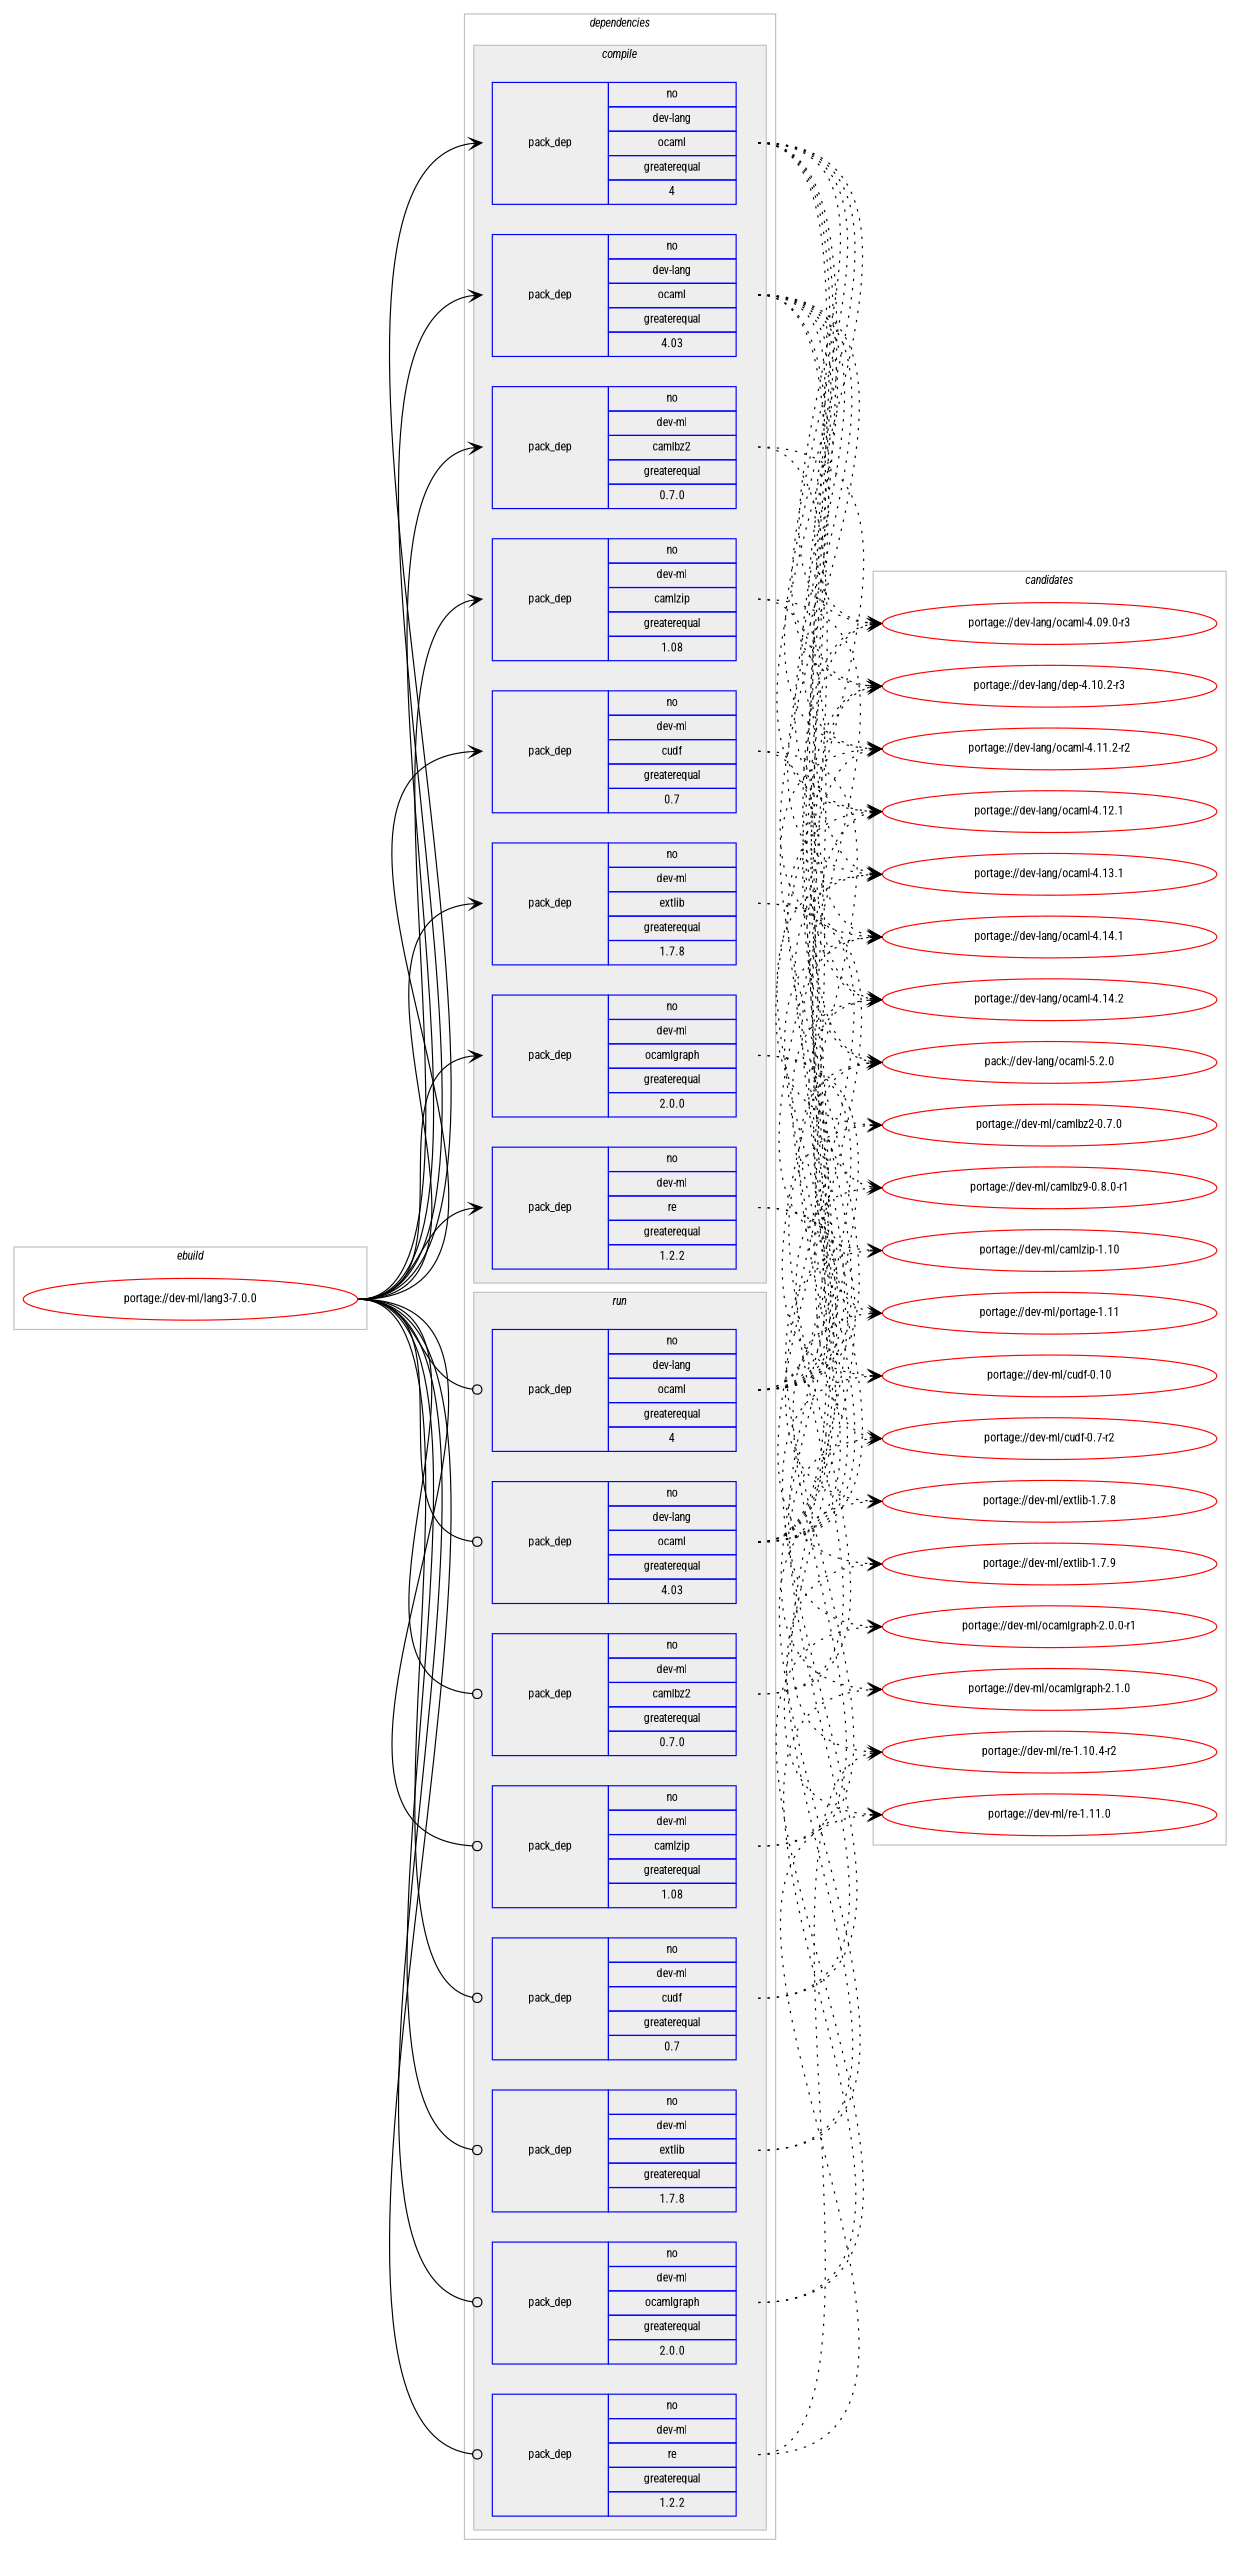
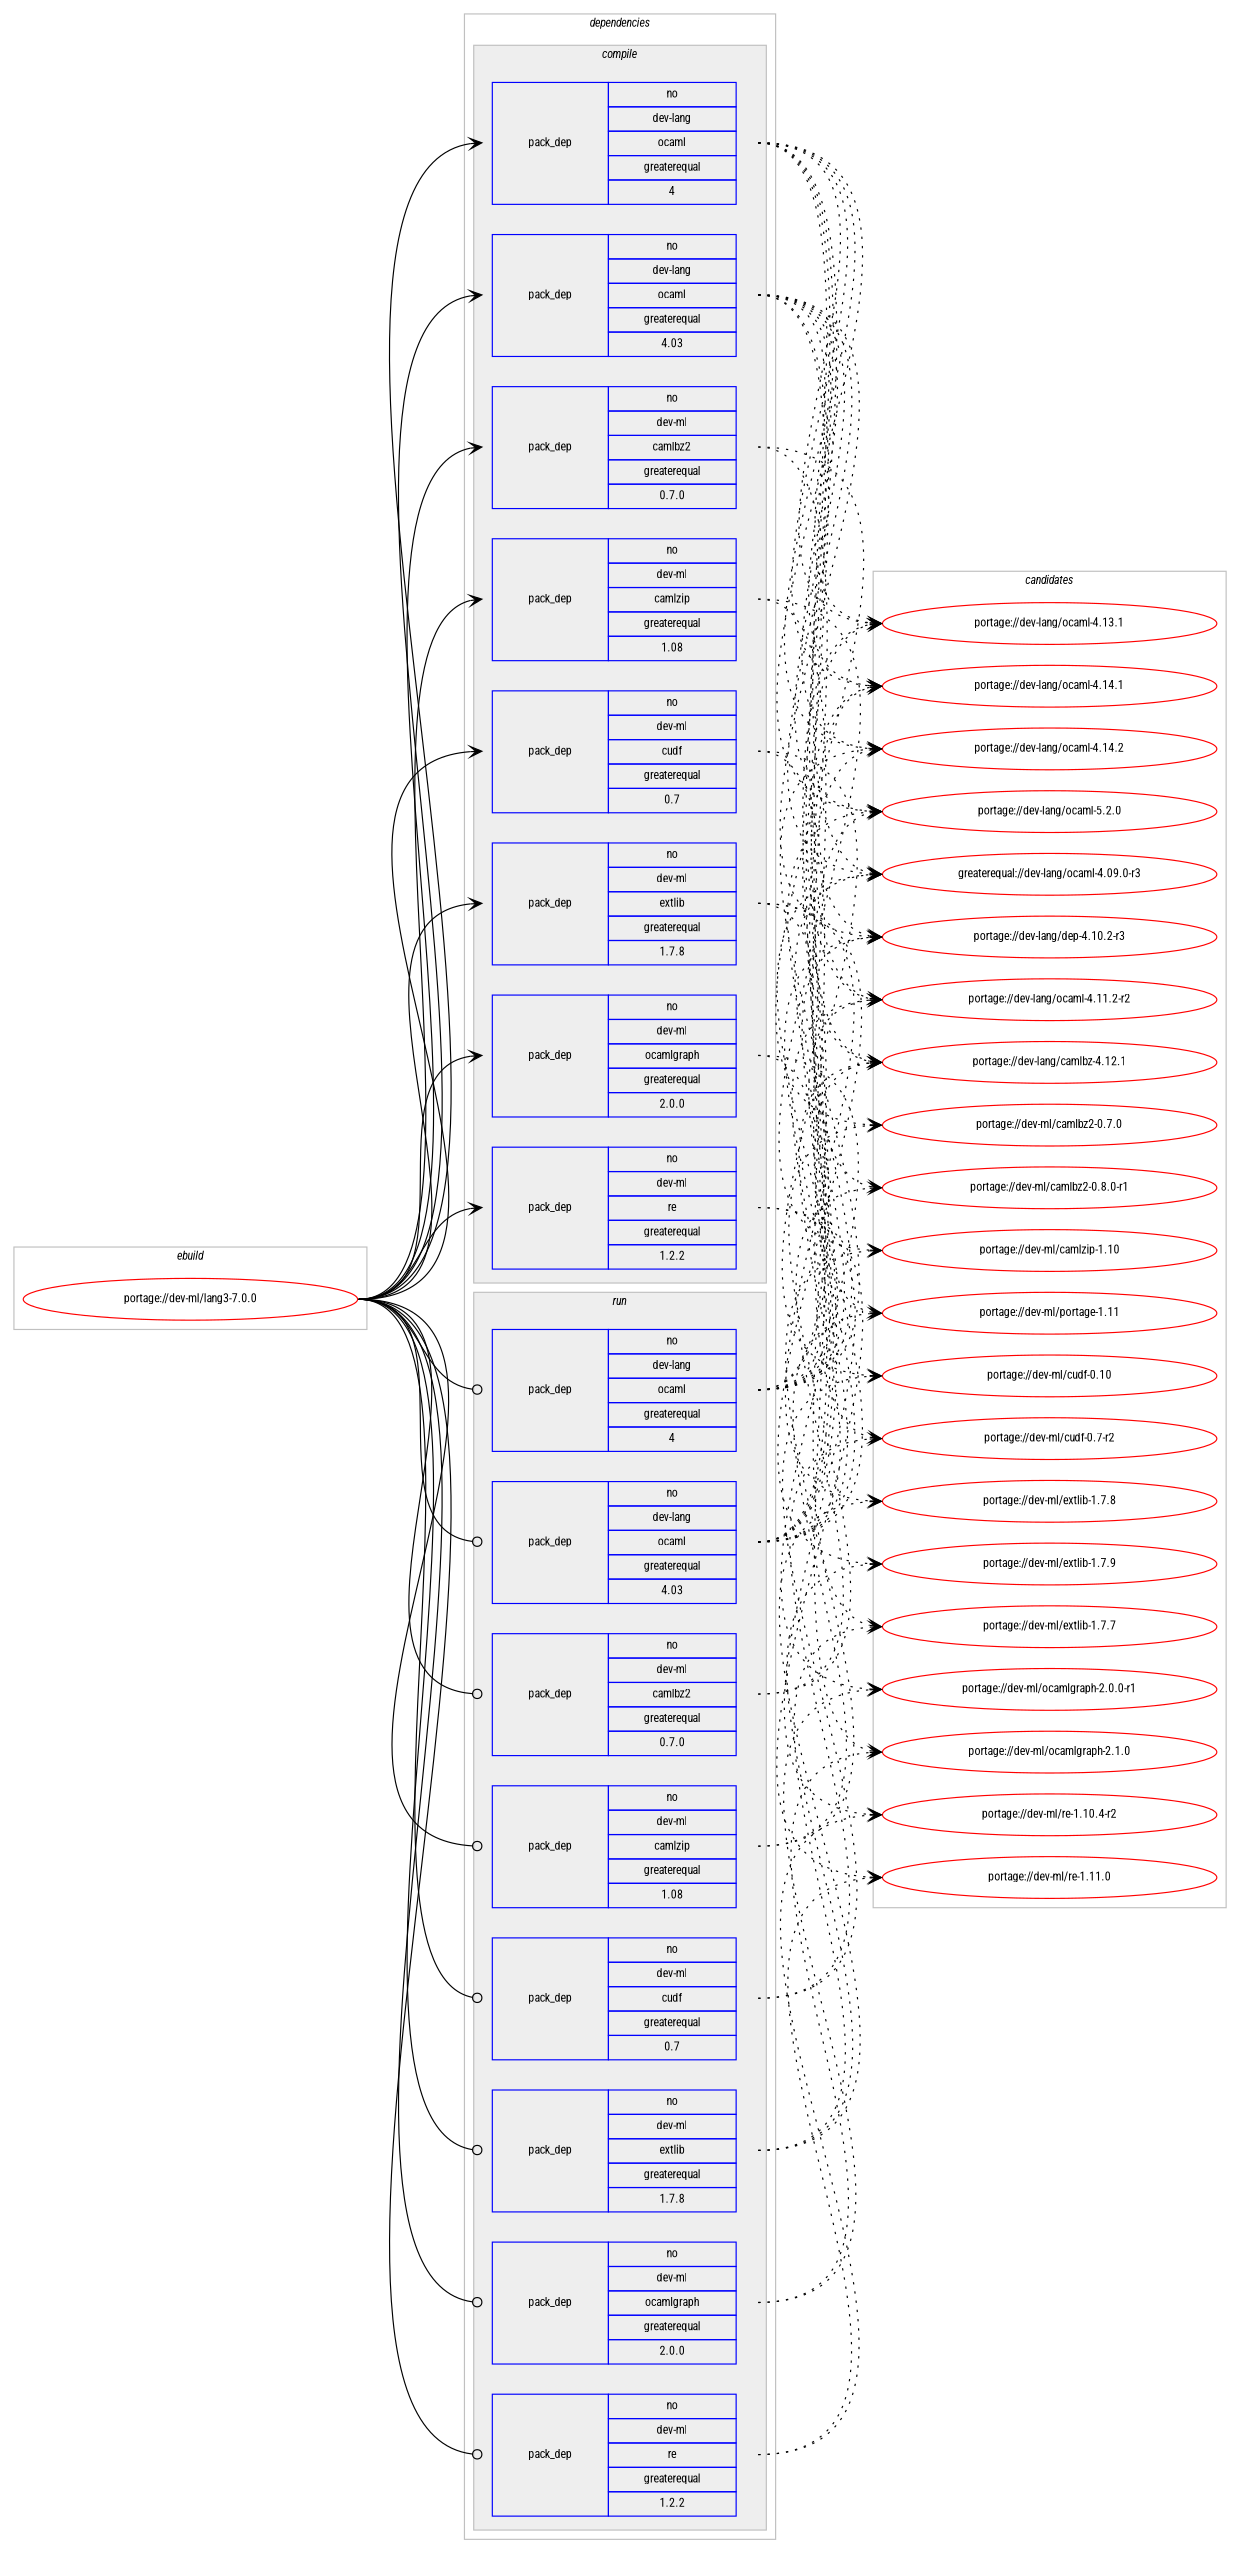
(1050, 624) -> (1050, 874)
(1050, 812) -> (1050, 1062)
(1050, 1062) -> (1050, 812)
(1050, 1188) -> (1050, 1188)
none -> (1050, 1627)
